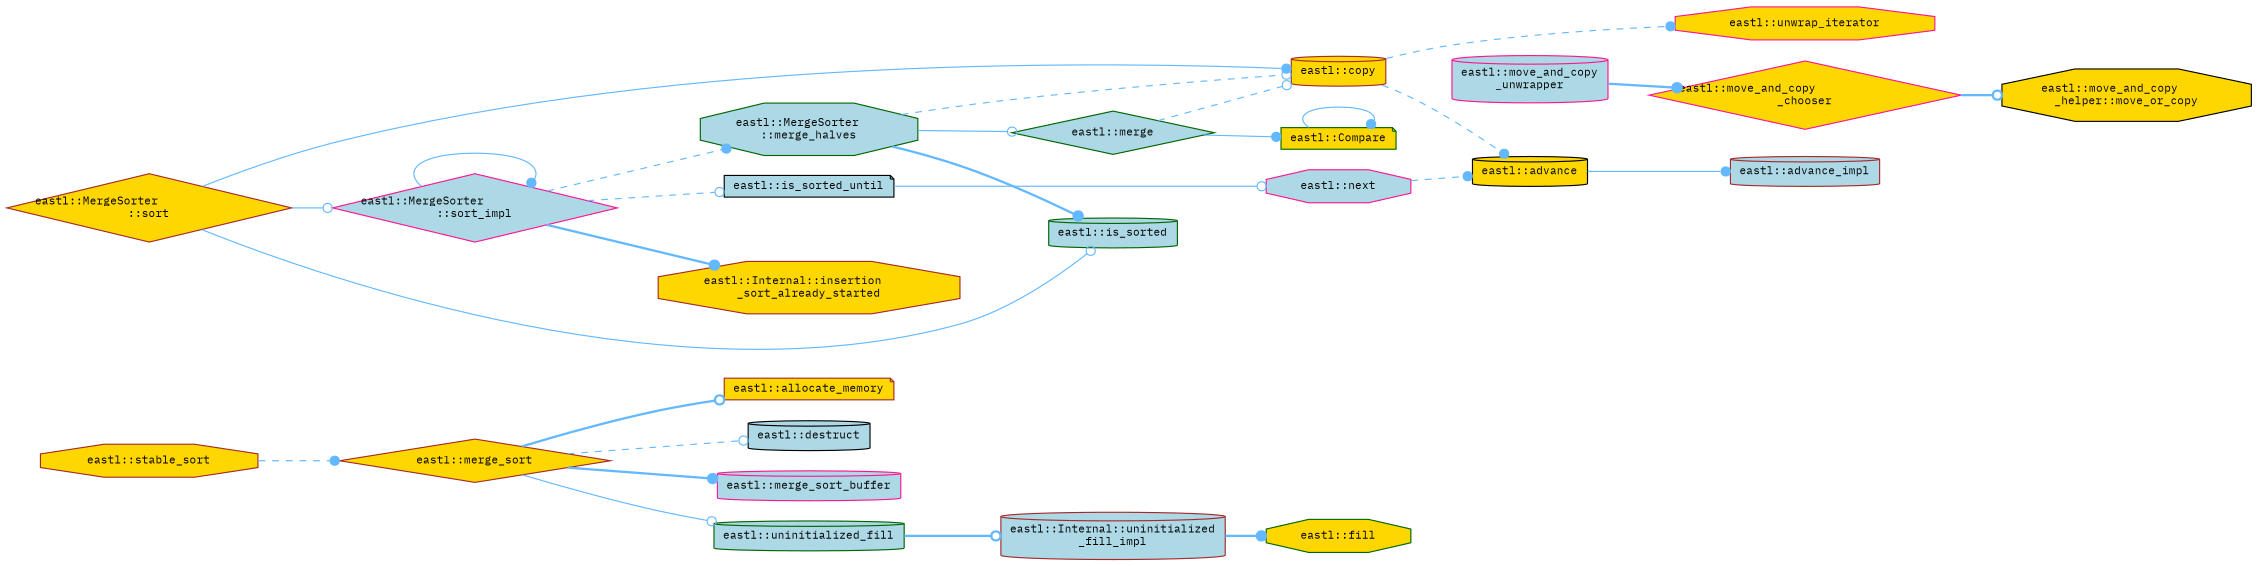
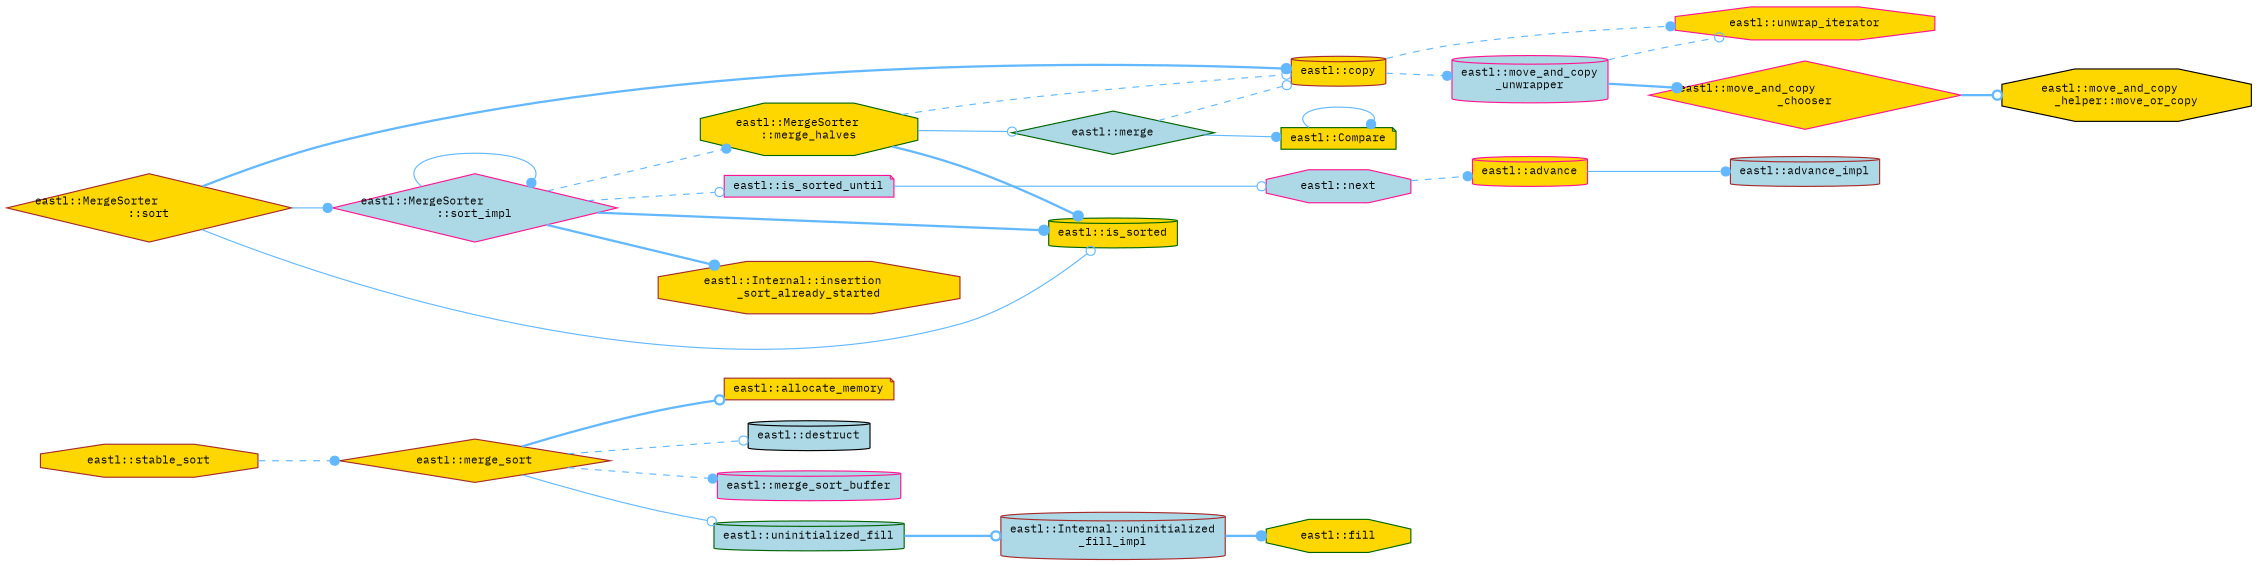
none -> (1661, 48)
(736, 80) -> (736, 80)
(1443, 115) -> (1414, 74)
(809, 129) -> (809, 129)
(1530, 171) -> (1530, 171)
(809, 186) -> (809, 186)
(307, 208) -> (307, 208)
none -> (818, 221)
(1113, 233) -> (1113, 233)
(638, 473) -> (638, 473)
